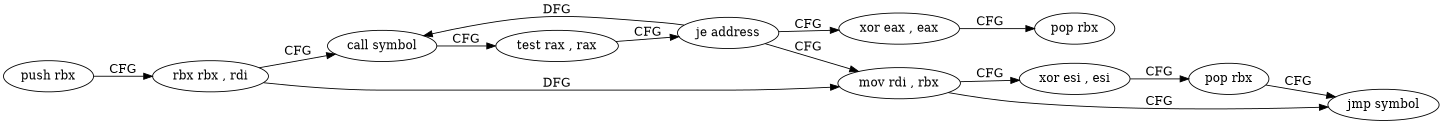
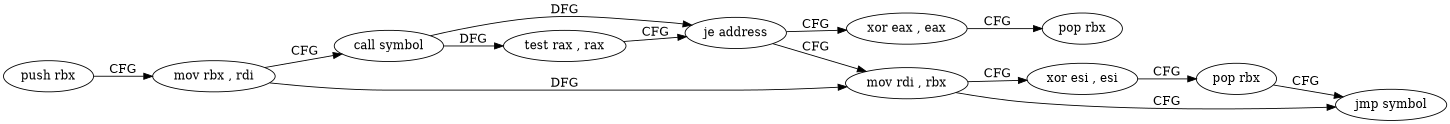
(558, 16) -> (556, 17)
(466, 39) -> (473, 39)
(211, 76) -> (214, 76)
